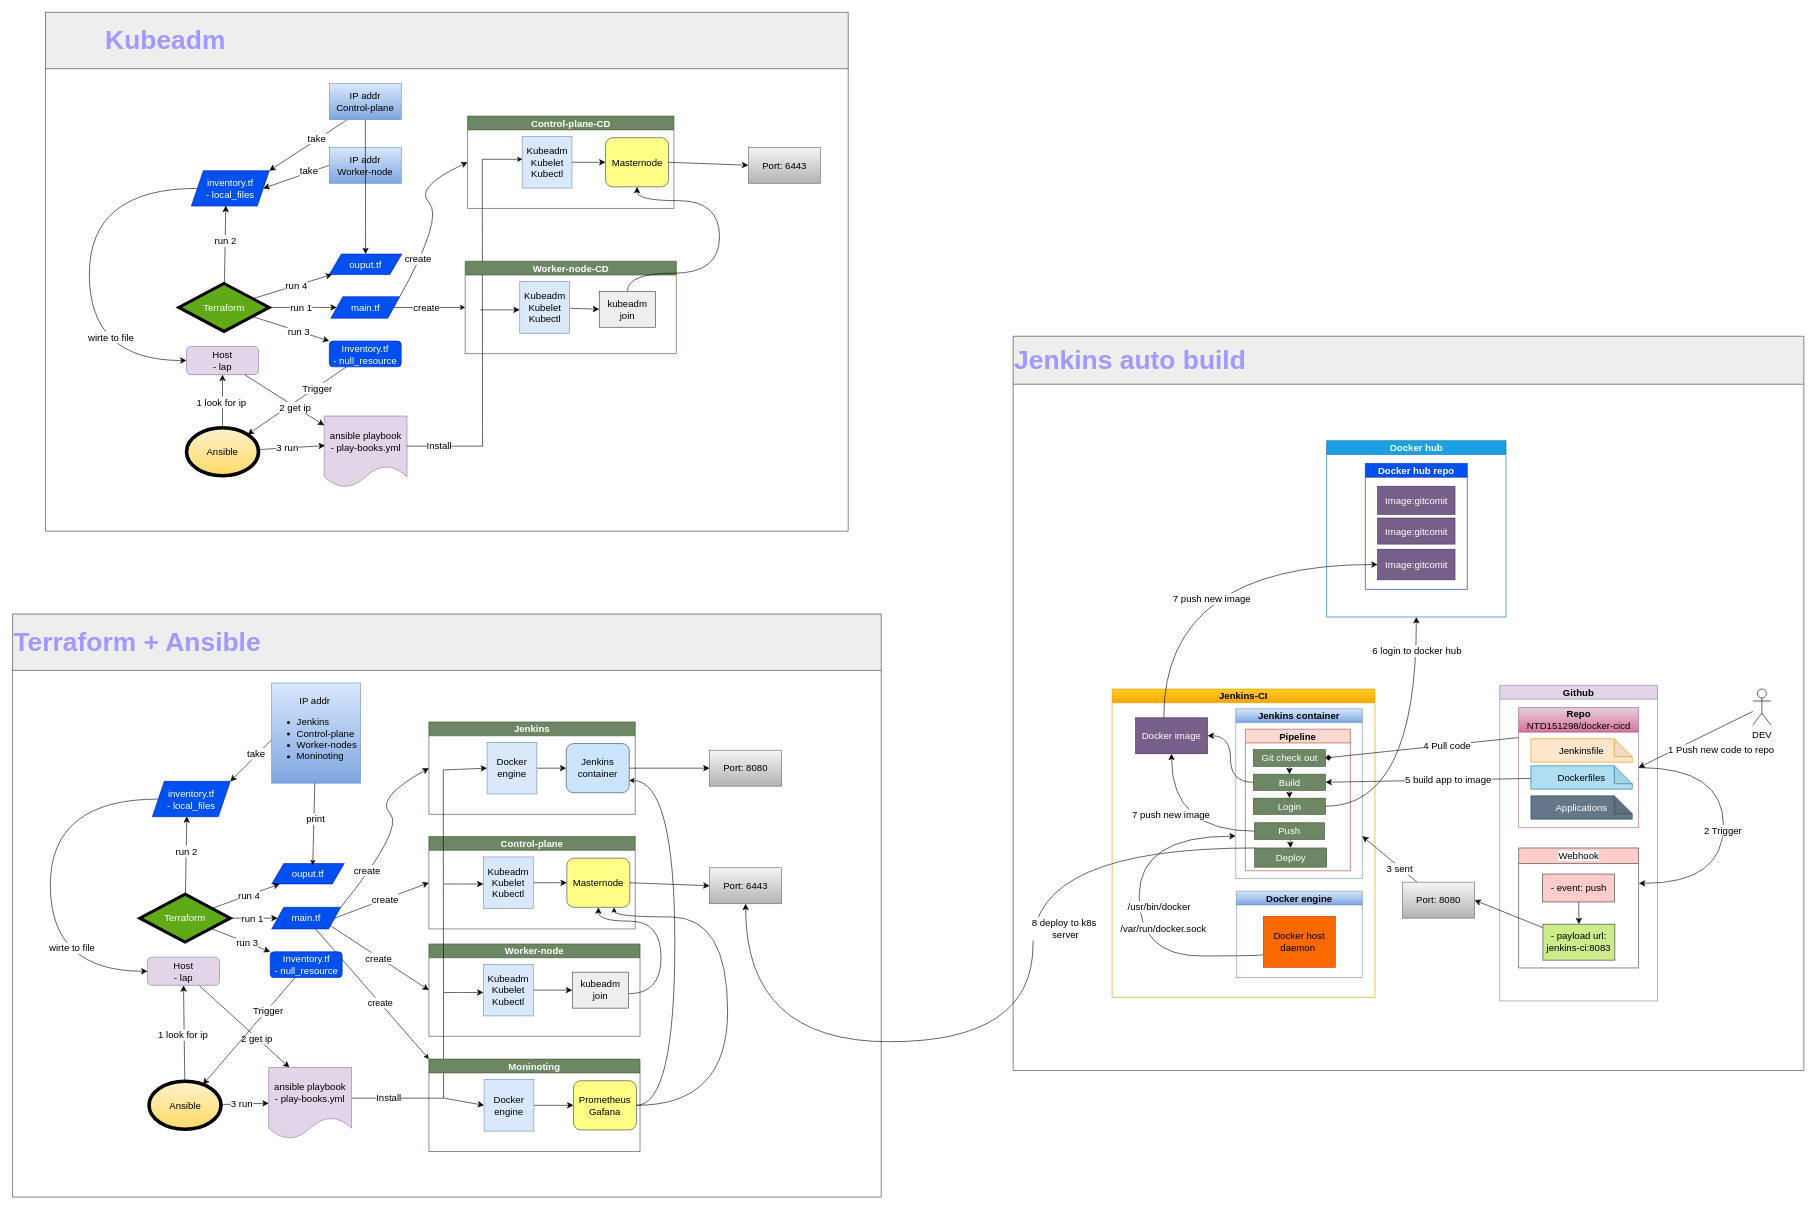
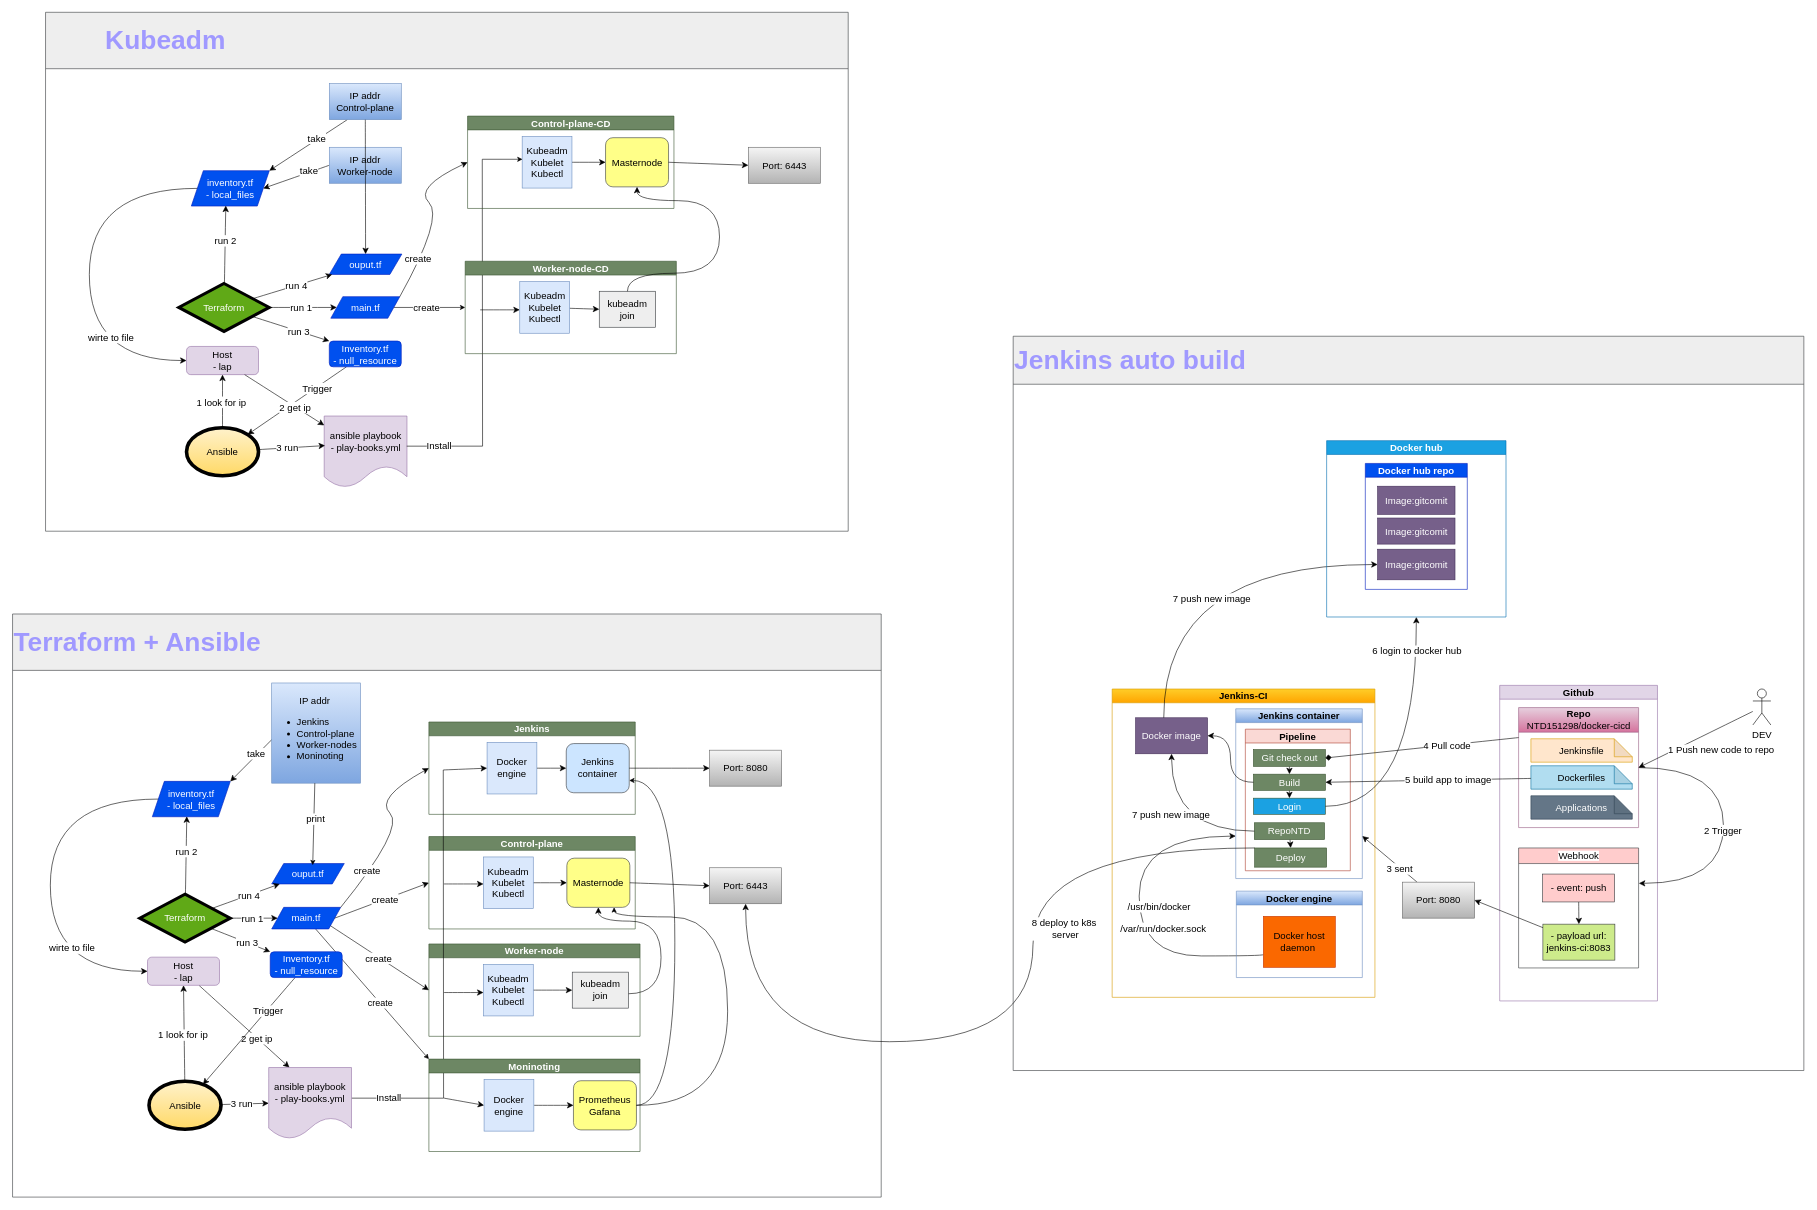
(1289, 806) -> (1289, 806)
(1289, 831) -> (1289, 831)
